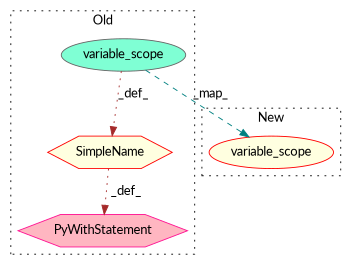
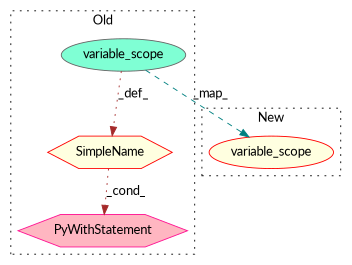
(126, 192) -> (126, 192)
